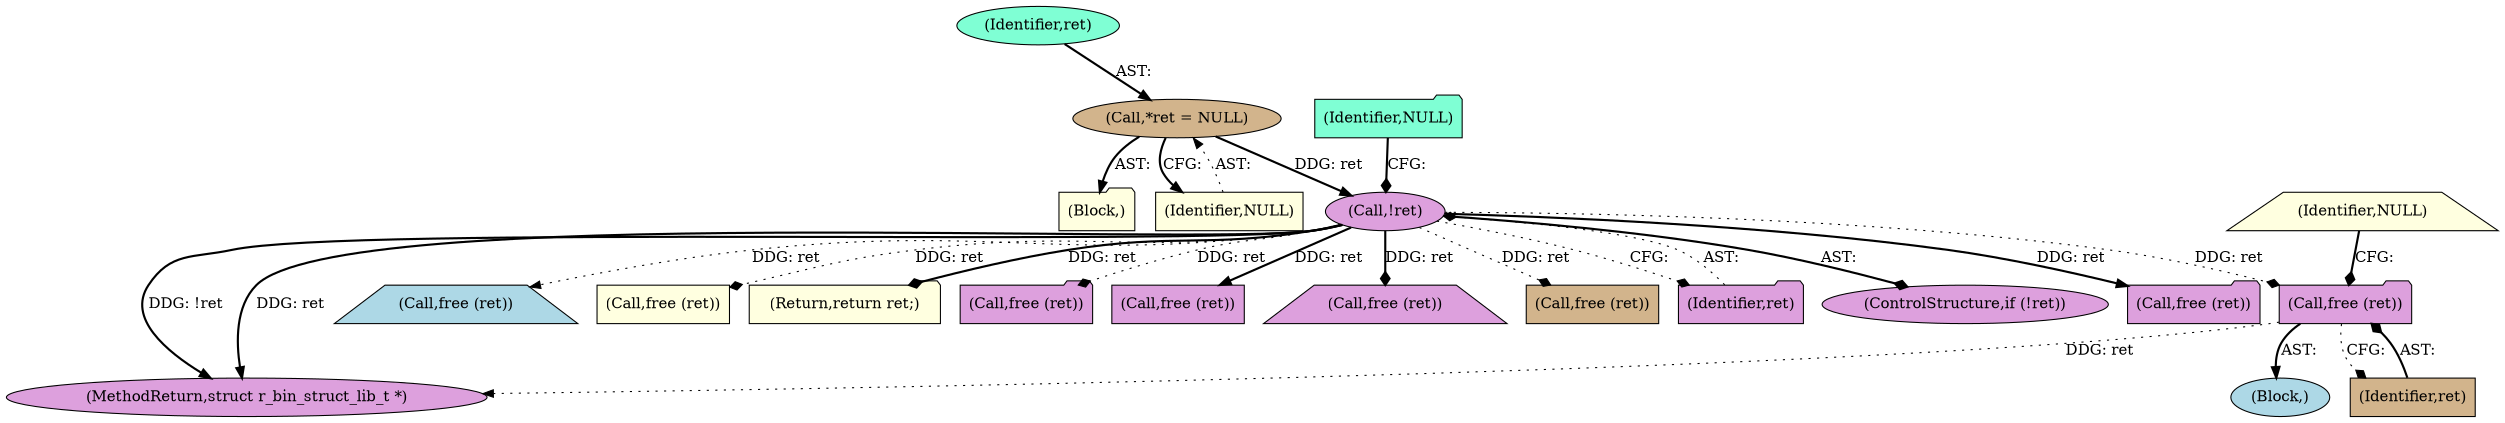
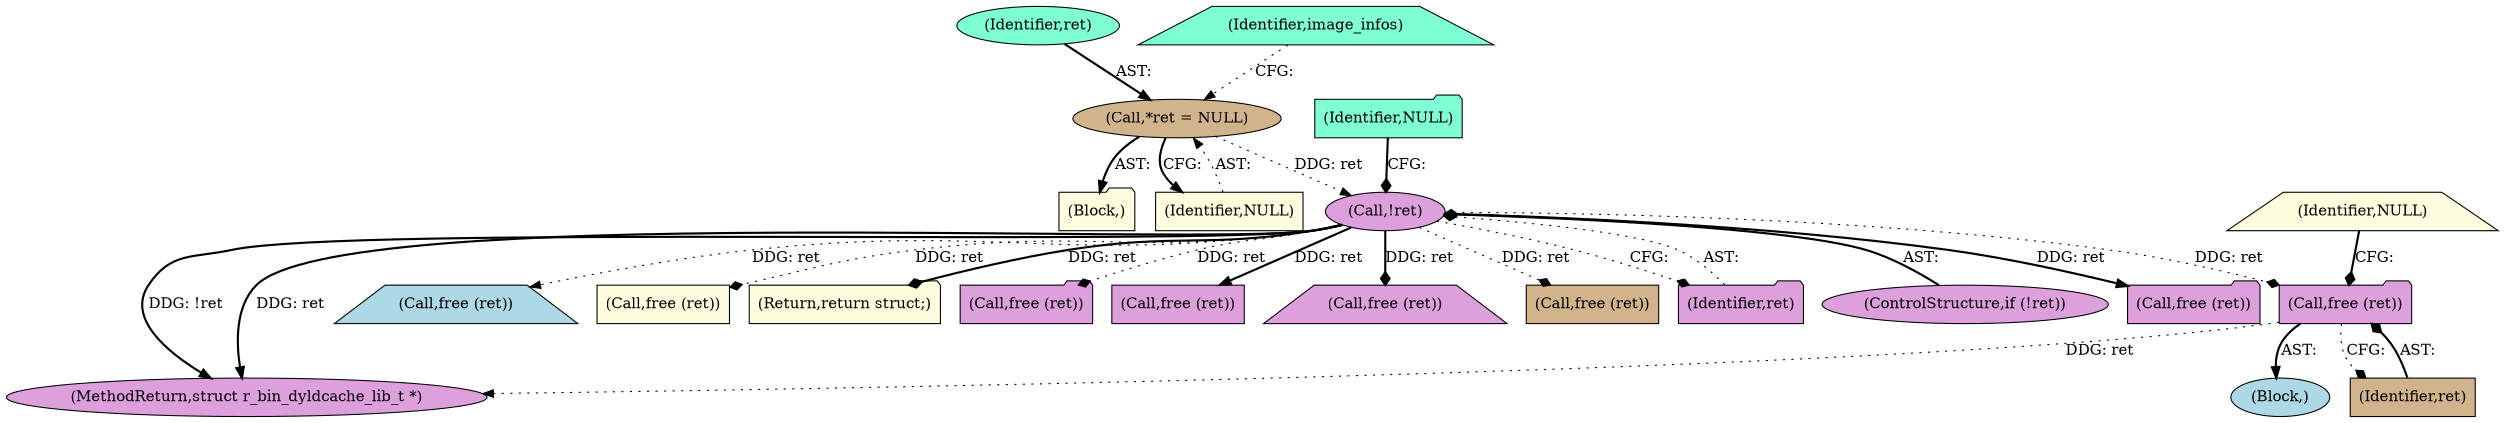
none -> (1316, 26)
(1278, 164) -> (1278, 164)
(1671, 238) -> (1703, 228)
(845, 304) -> (845, 304)
(247, 397) -> (247, 397)
